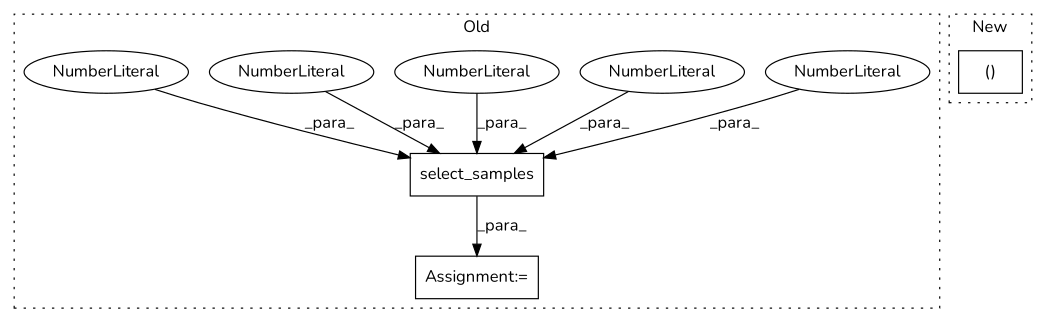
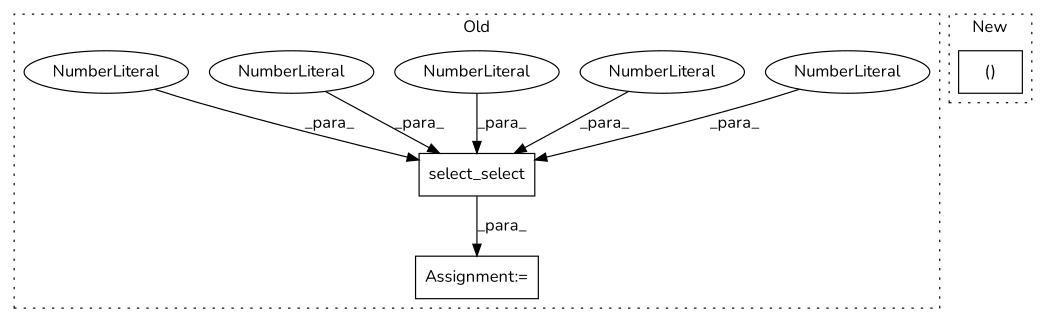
(477, 175) -> (477, 175)
